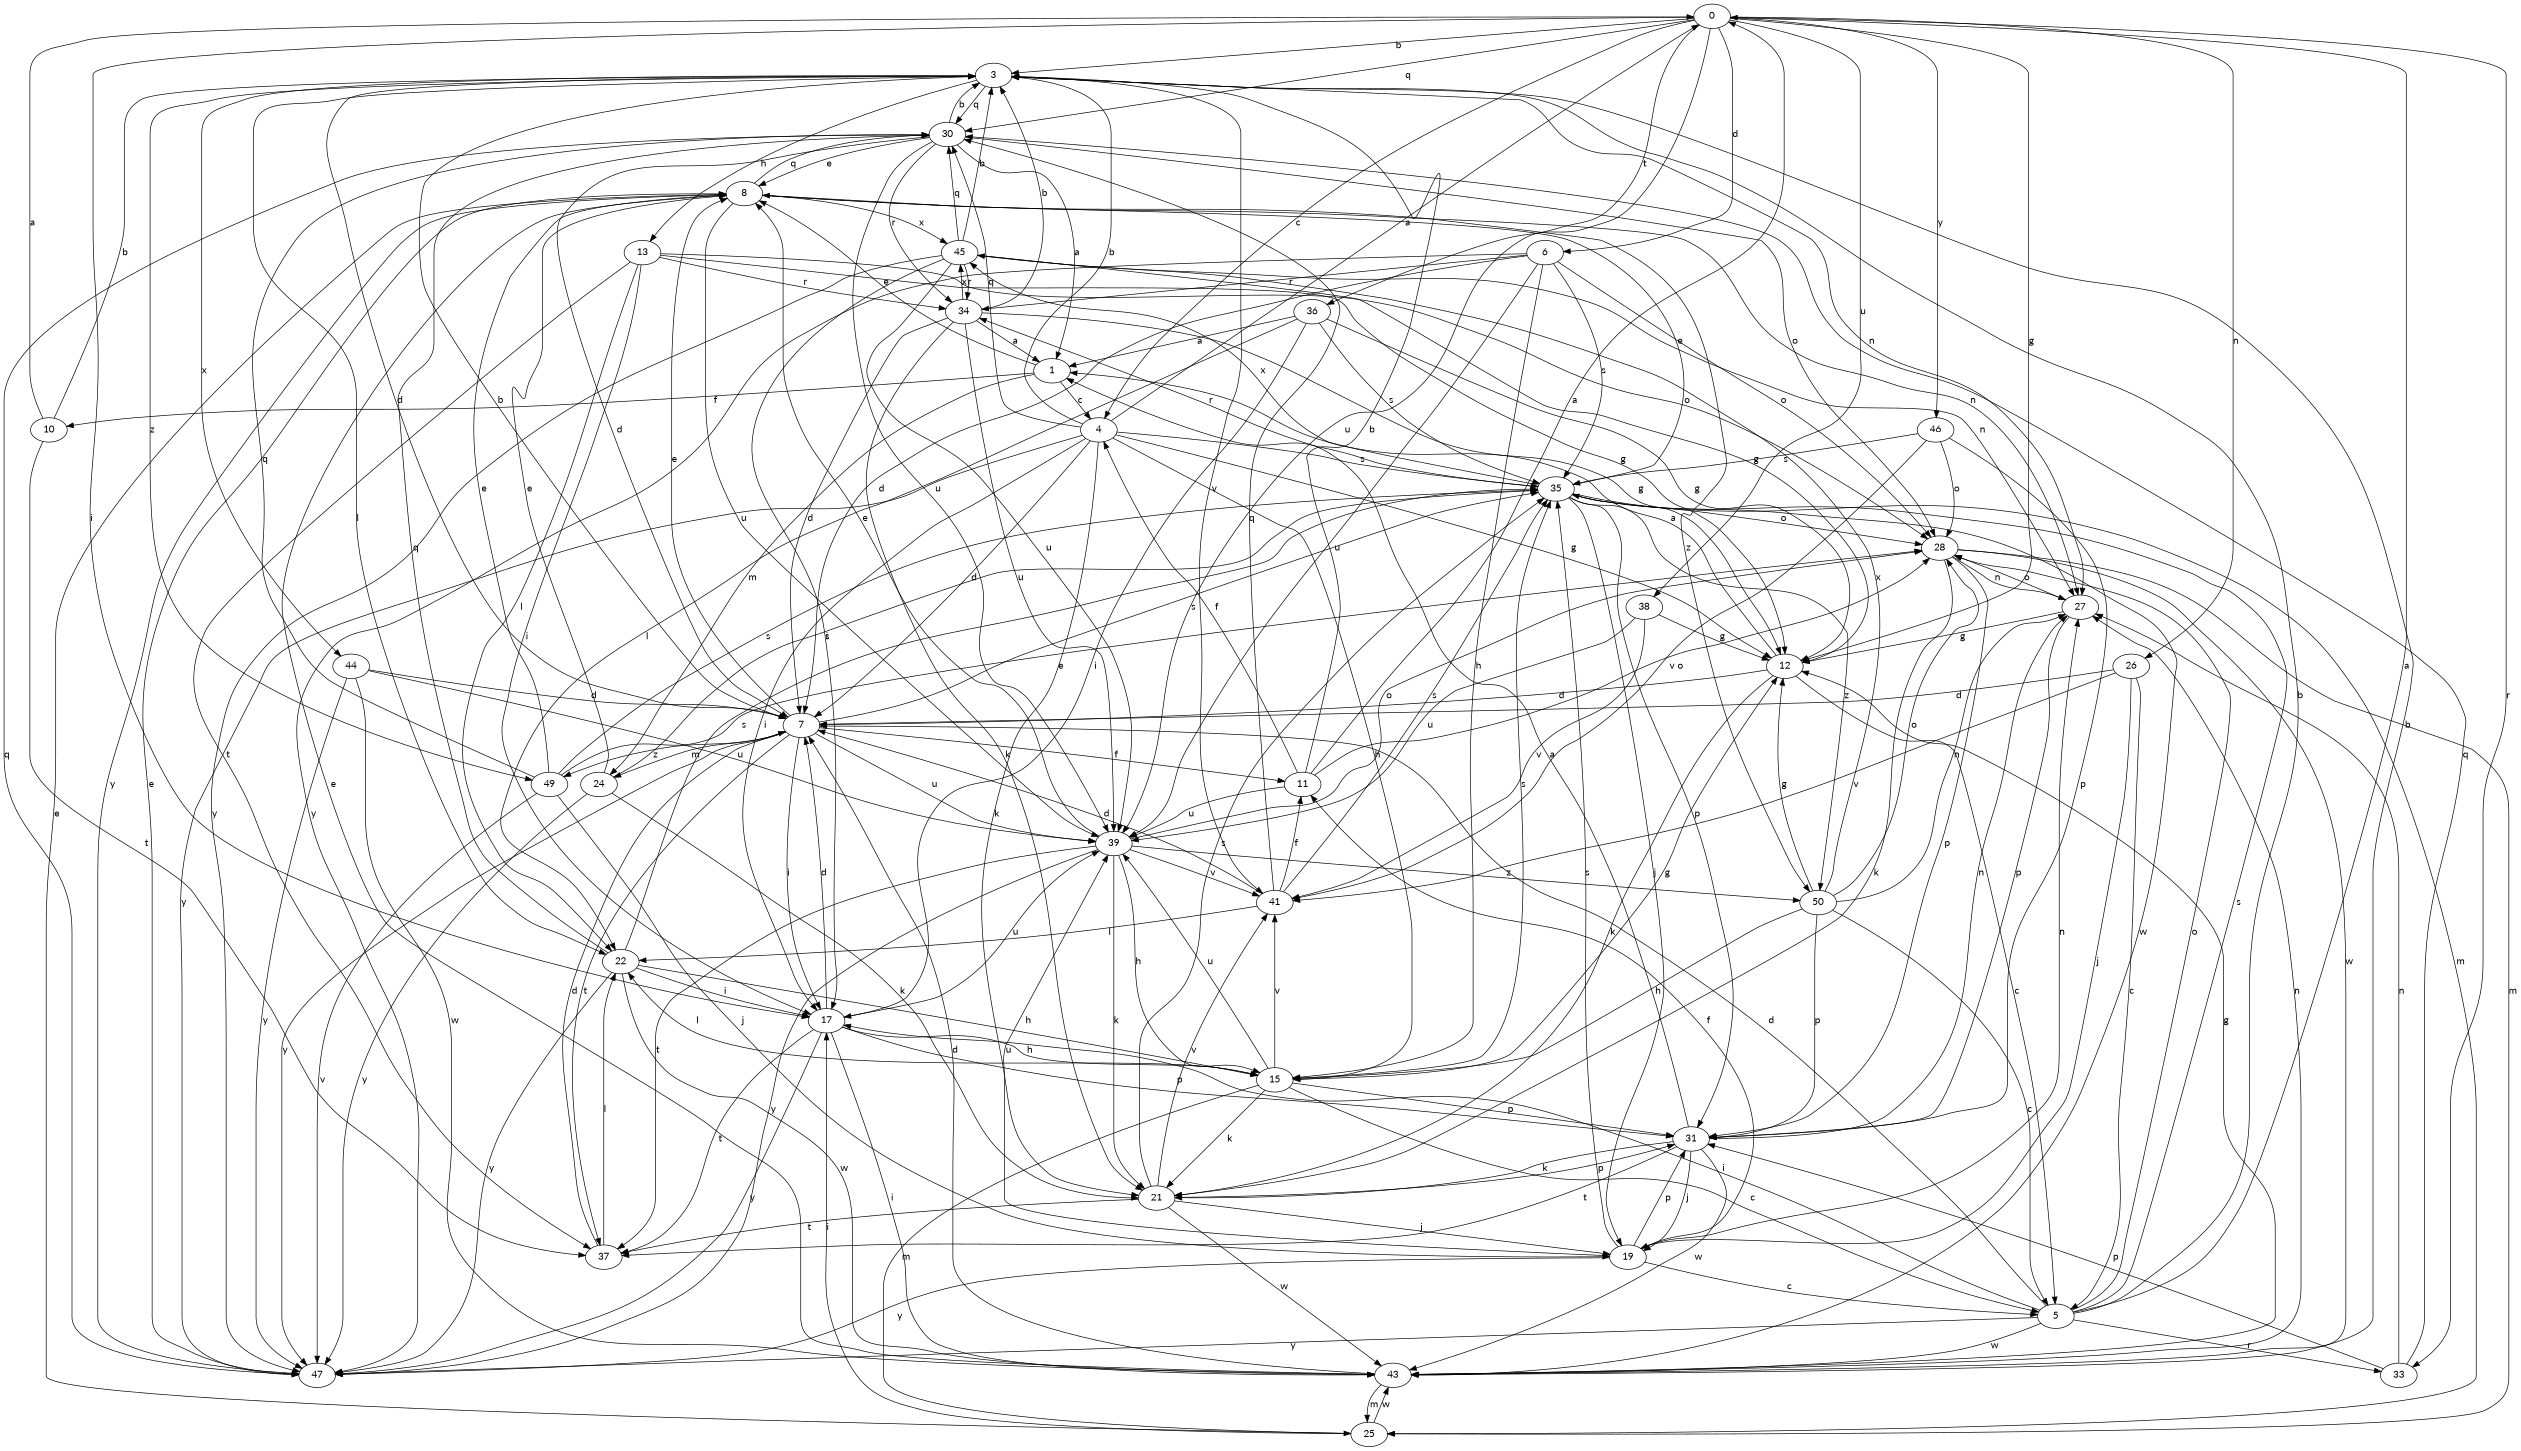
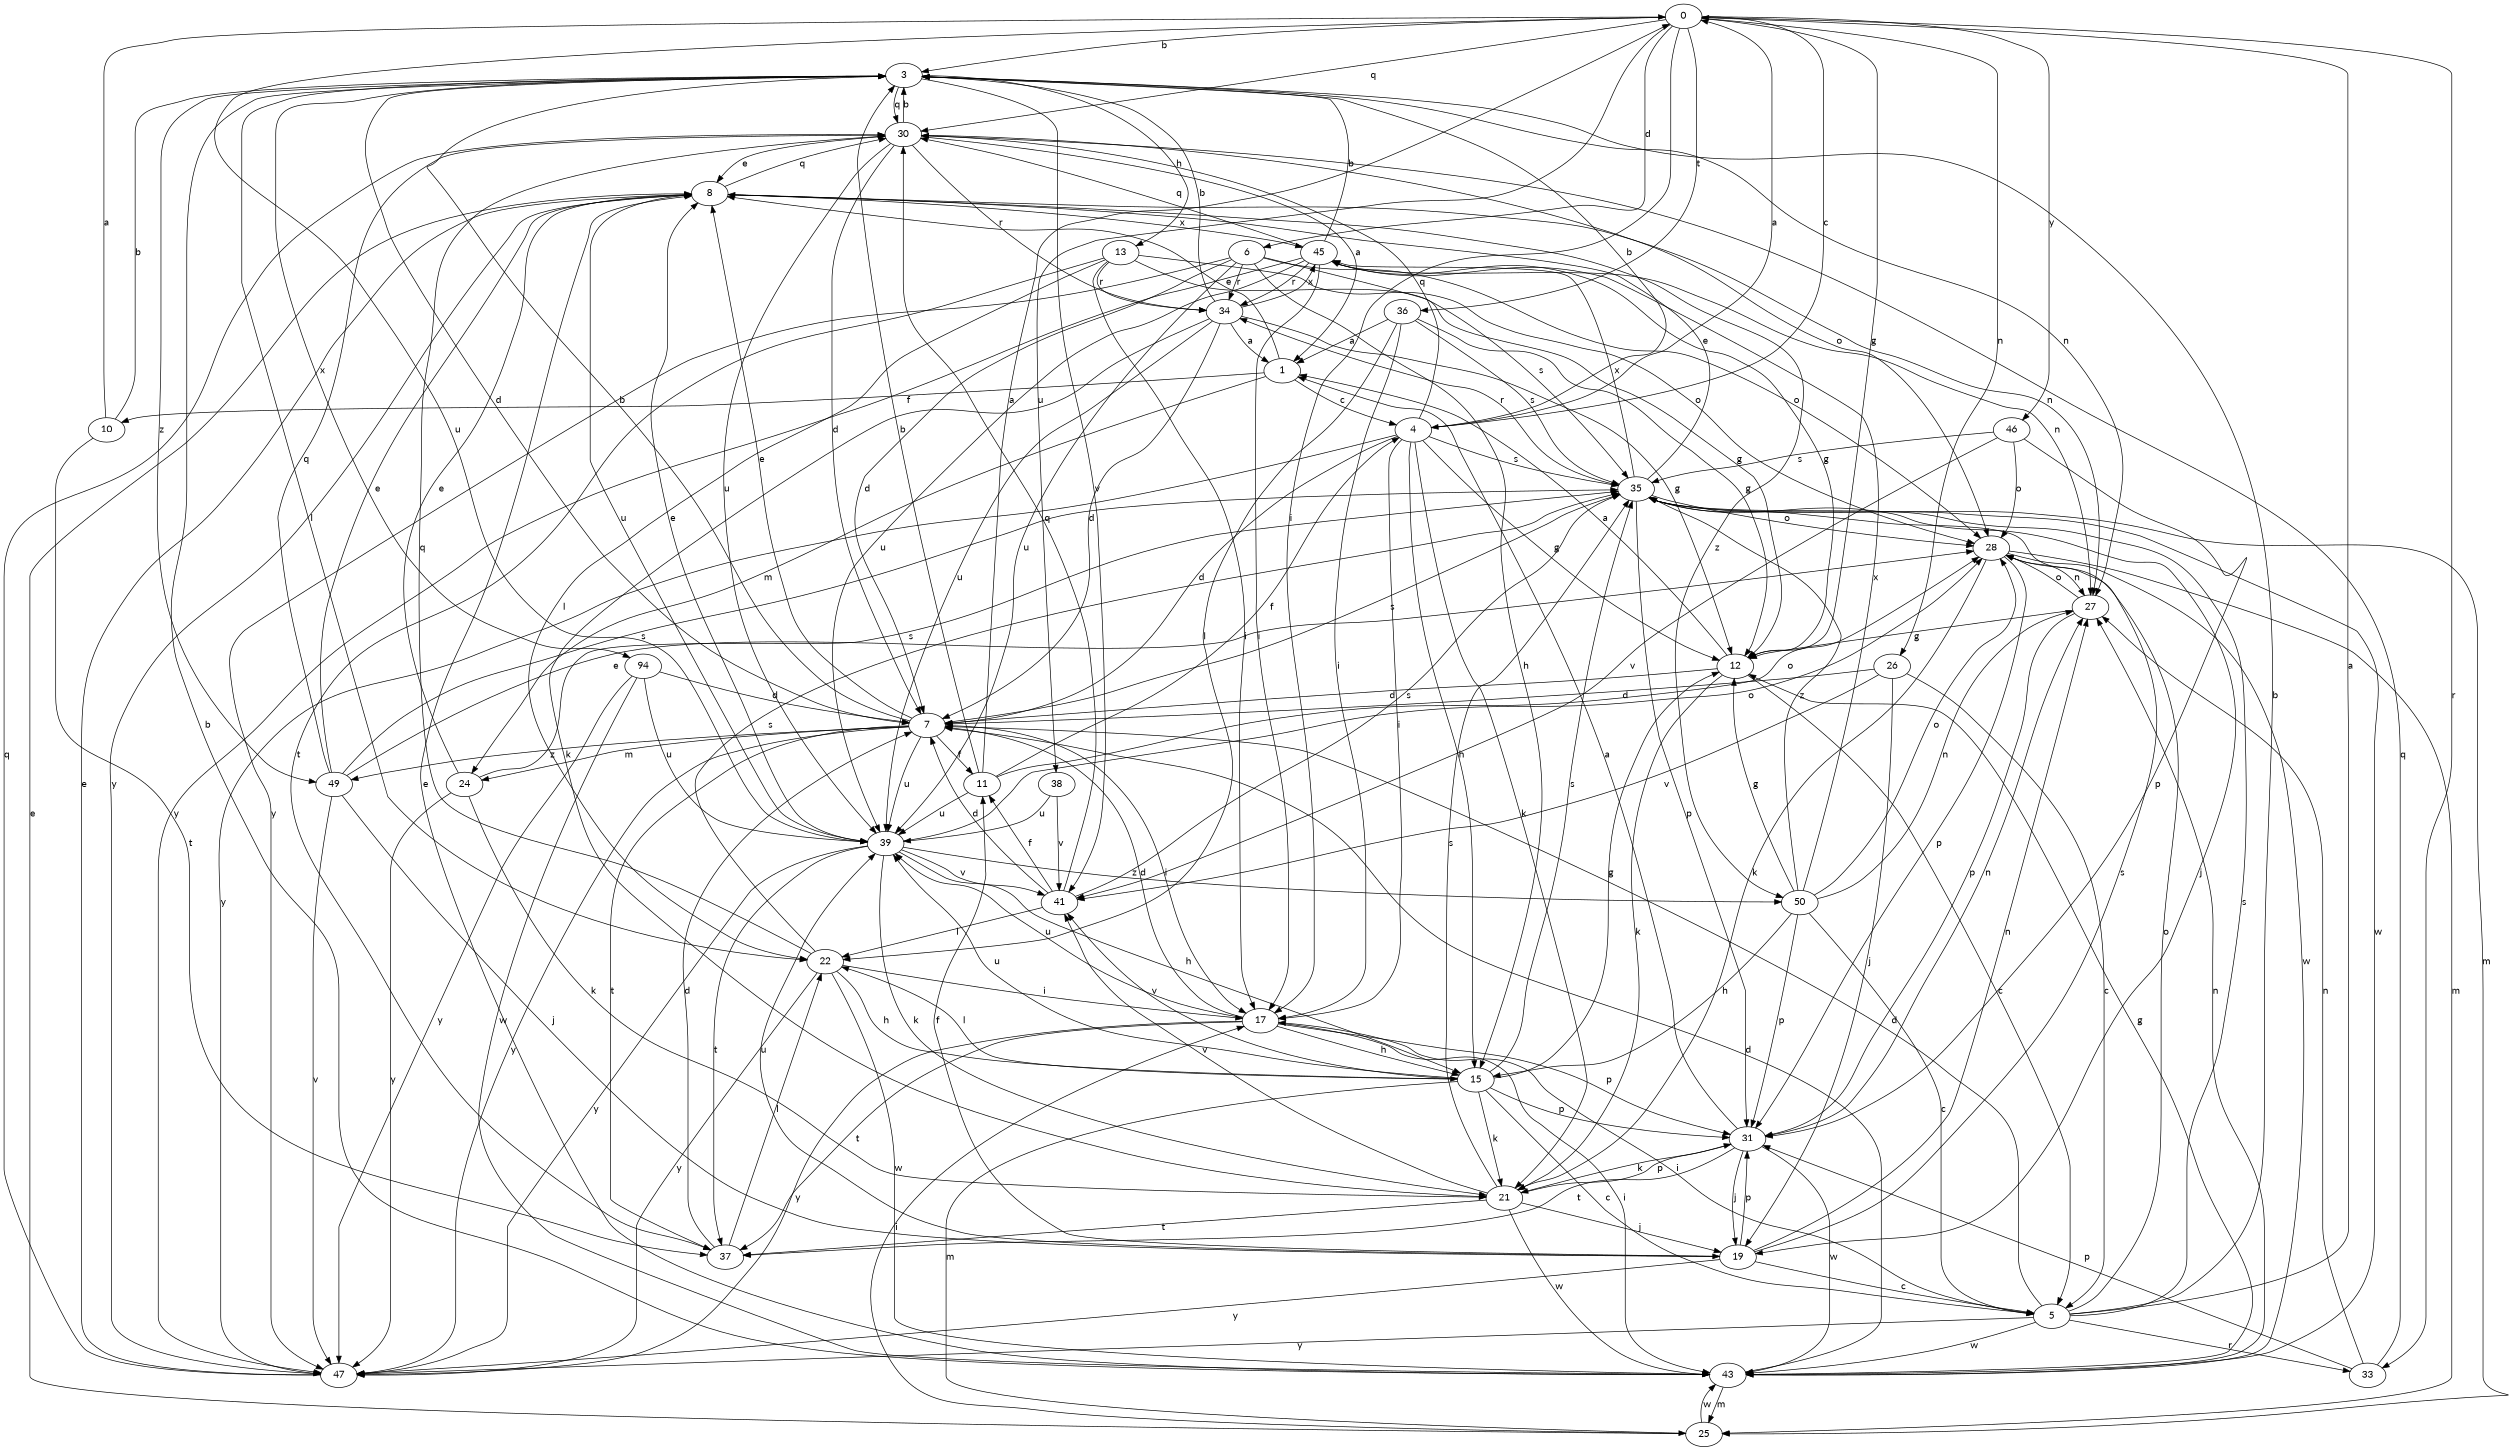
(1821, 606) -> (1835, 654)
(1710, 638) -> none
(351, 666) -> (643, 666)
